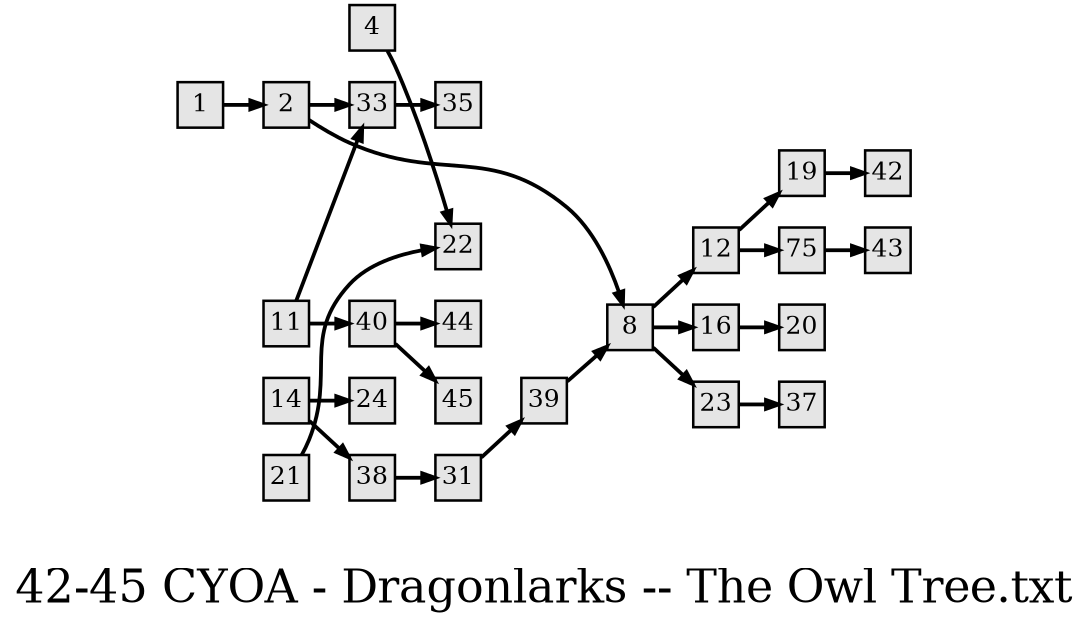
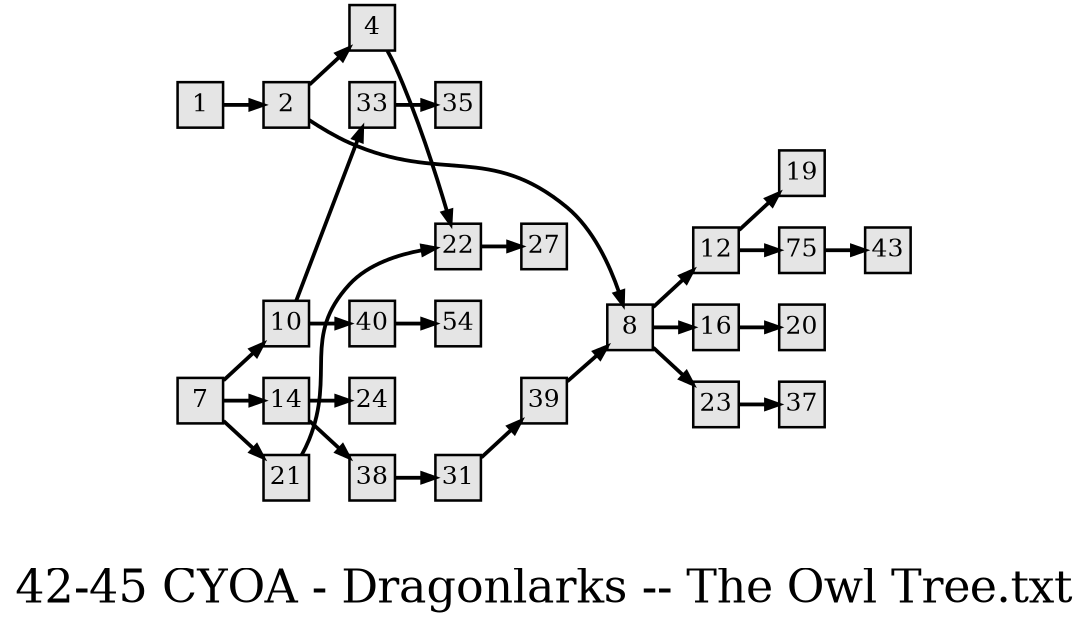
(323, 105) -> (324, 71)
(888, 173) -> none
none -> (544, 246)
(286, 324) -> (286, 324)
(458, 324) -> (458, 324)
none -> (200, 401)
(458, 401) -> none
